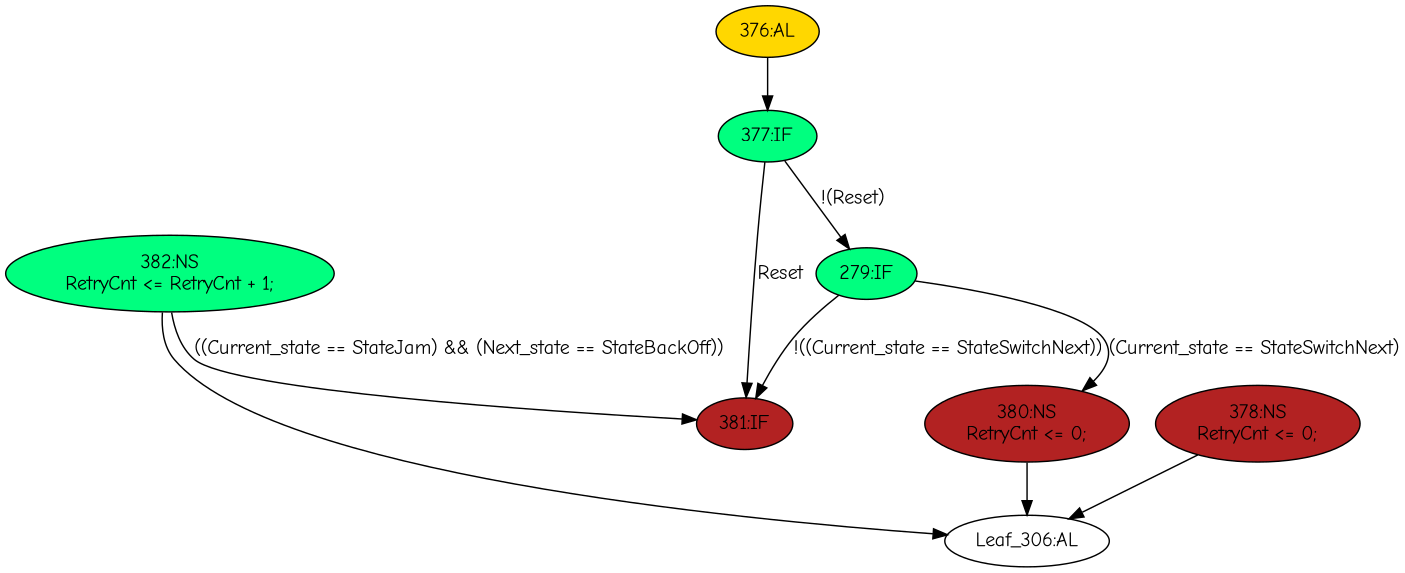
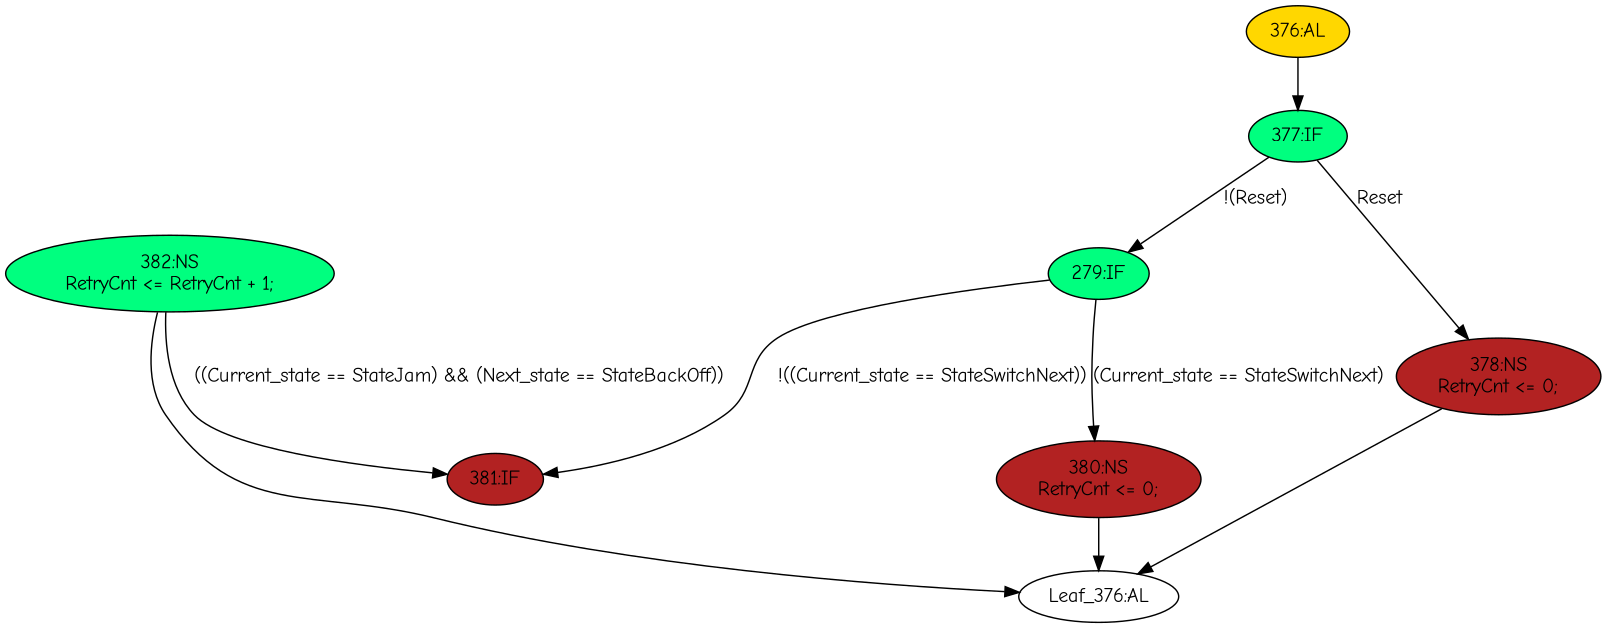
(755, 272) -> (1388, 244)
(1027, 541) -> (1099, 597)
